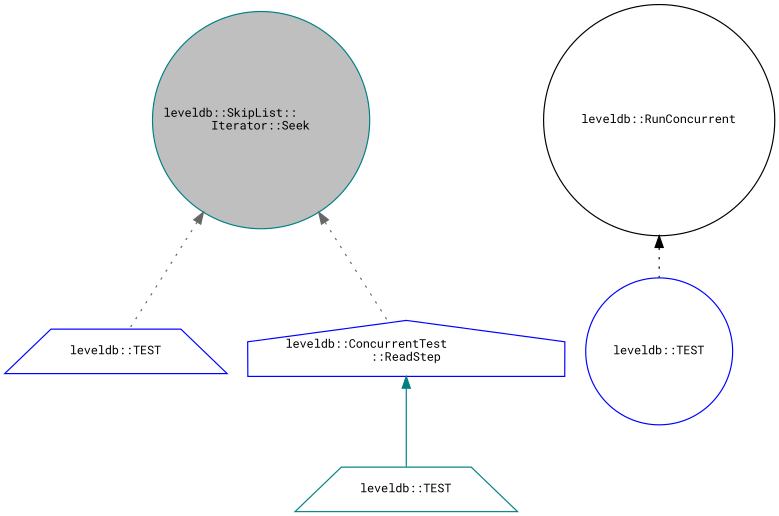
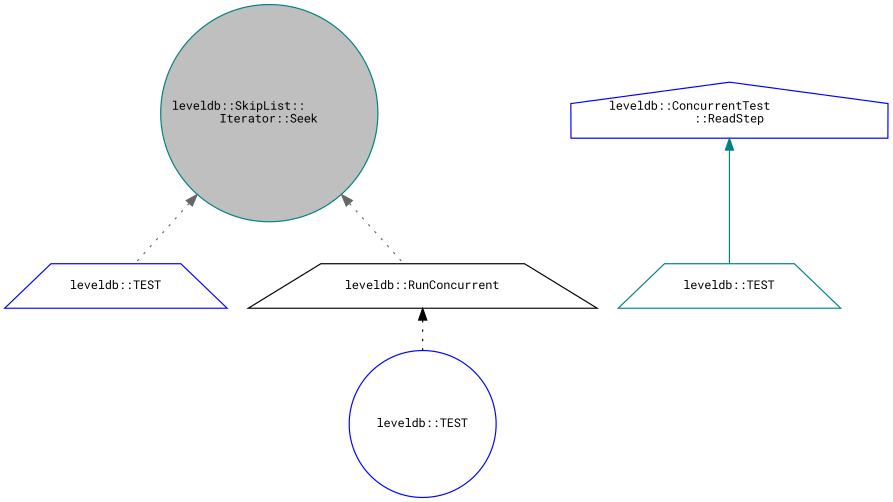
(659, 120) -> (423, 286)
(357, 272) -> (377, 233)
